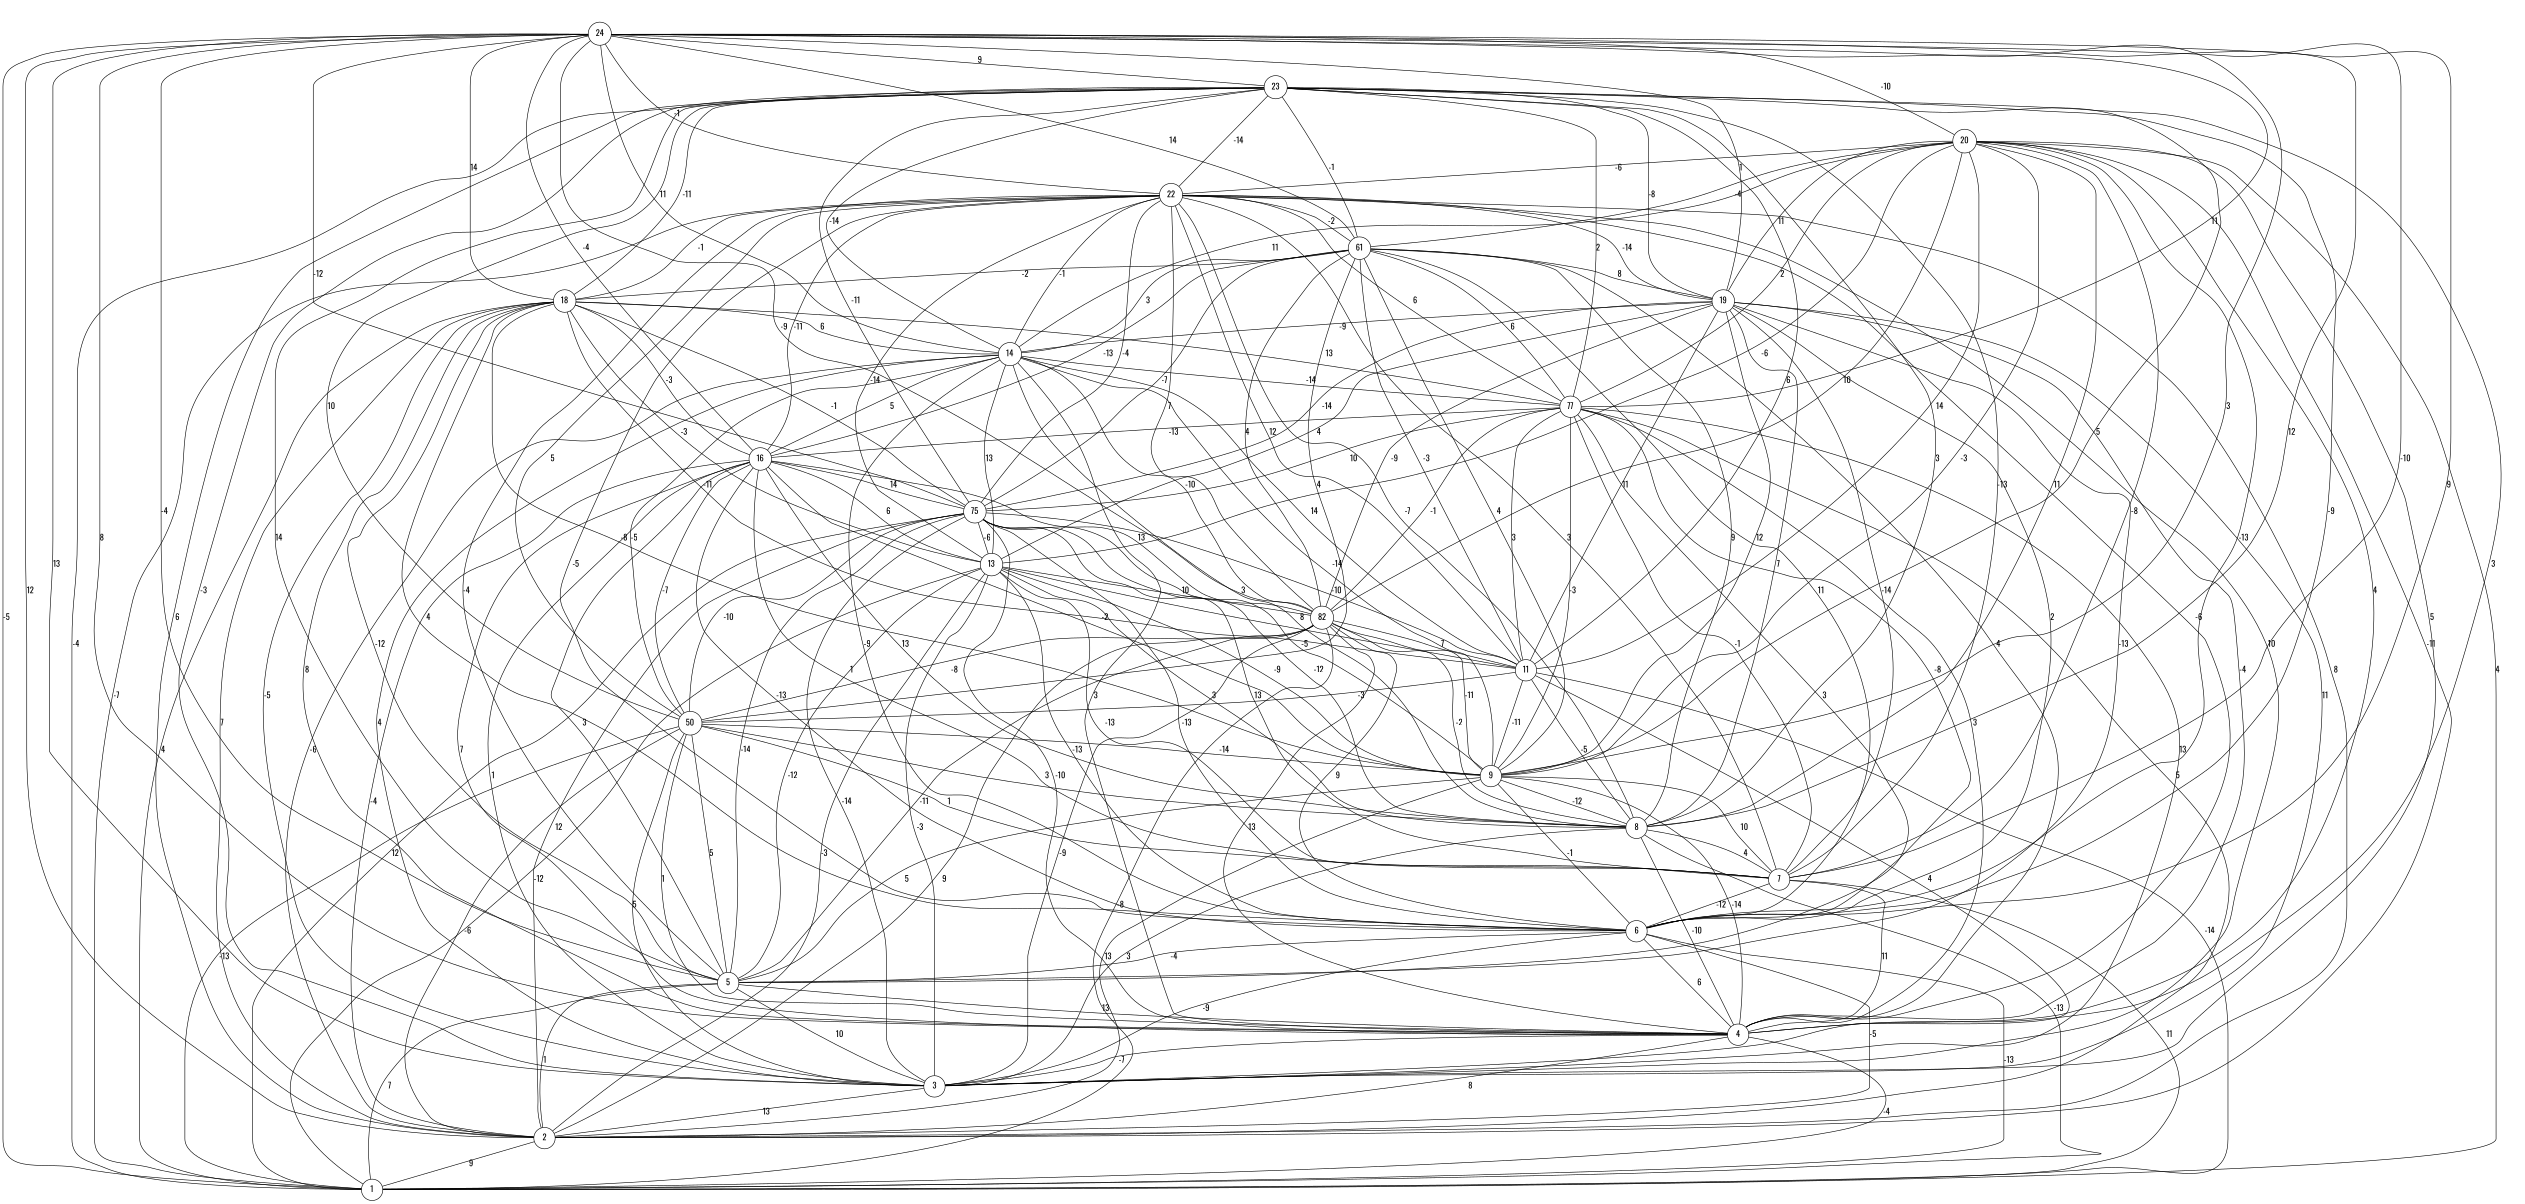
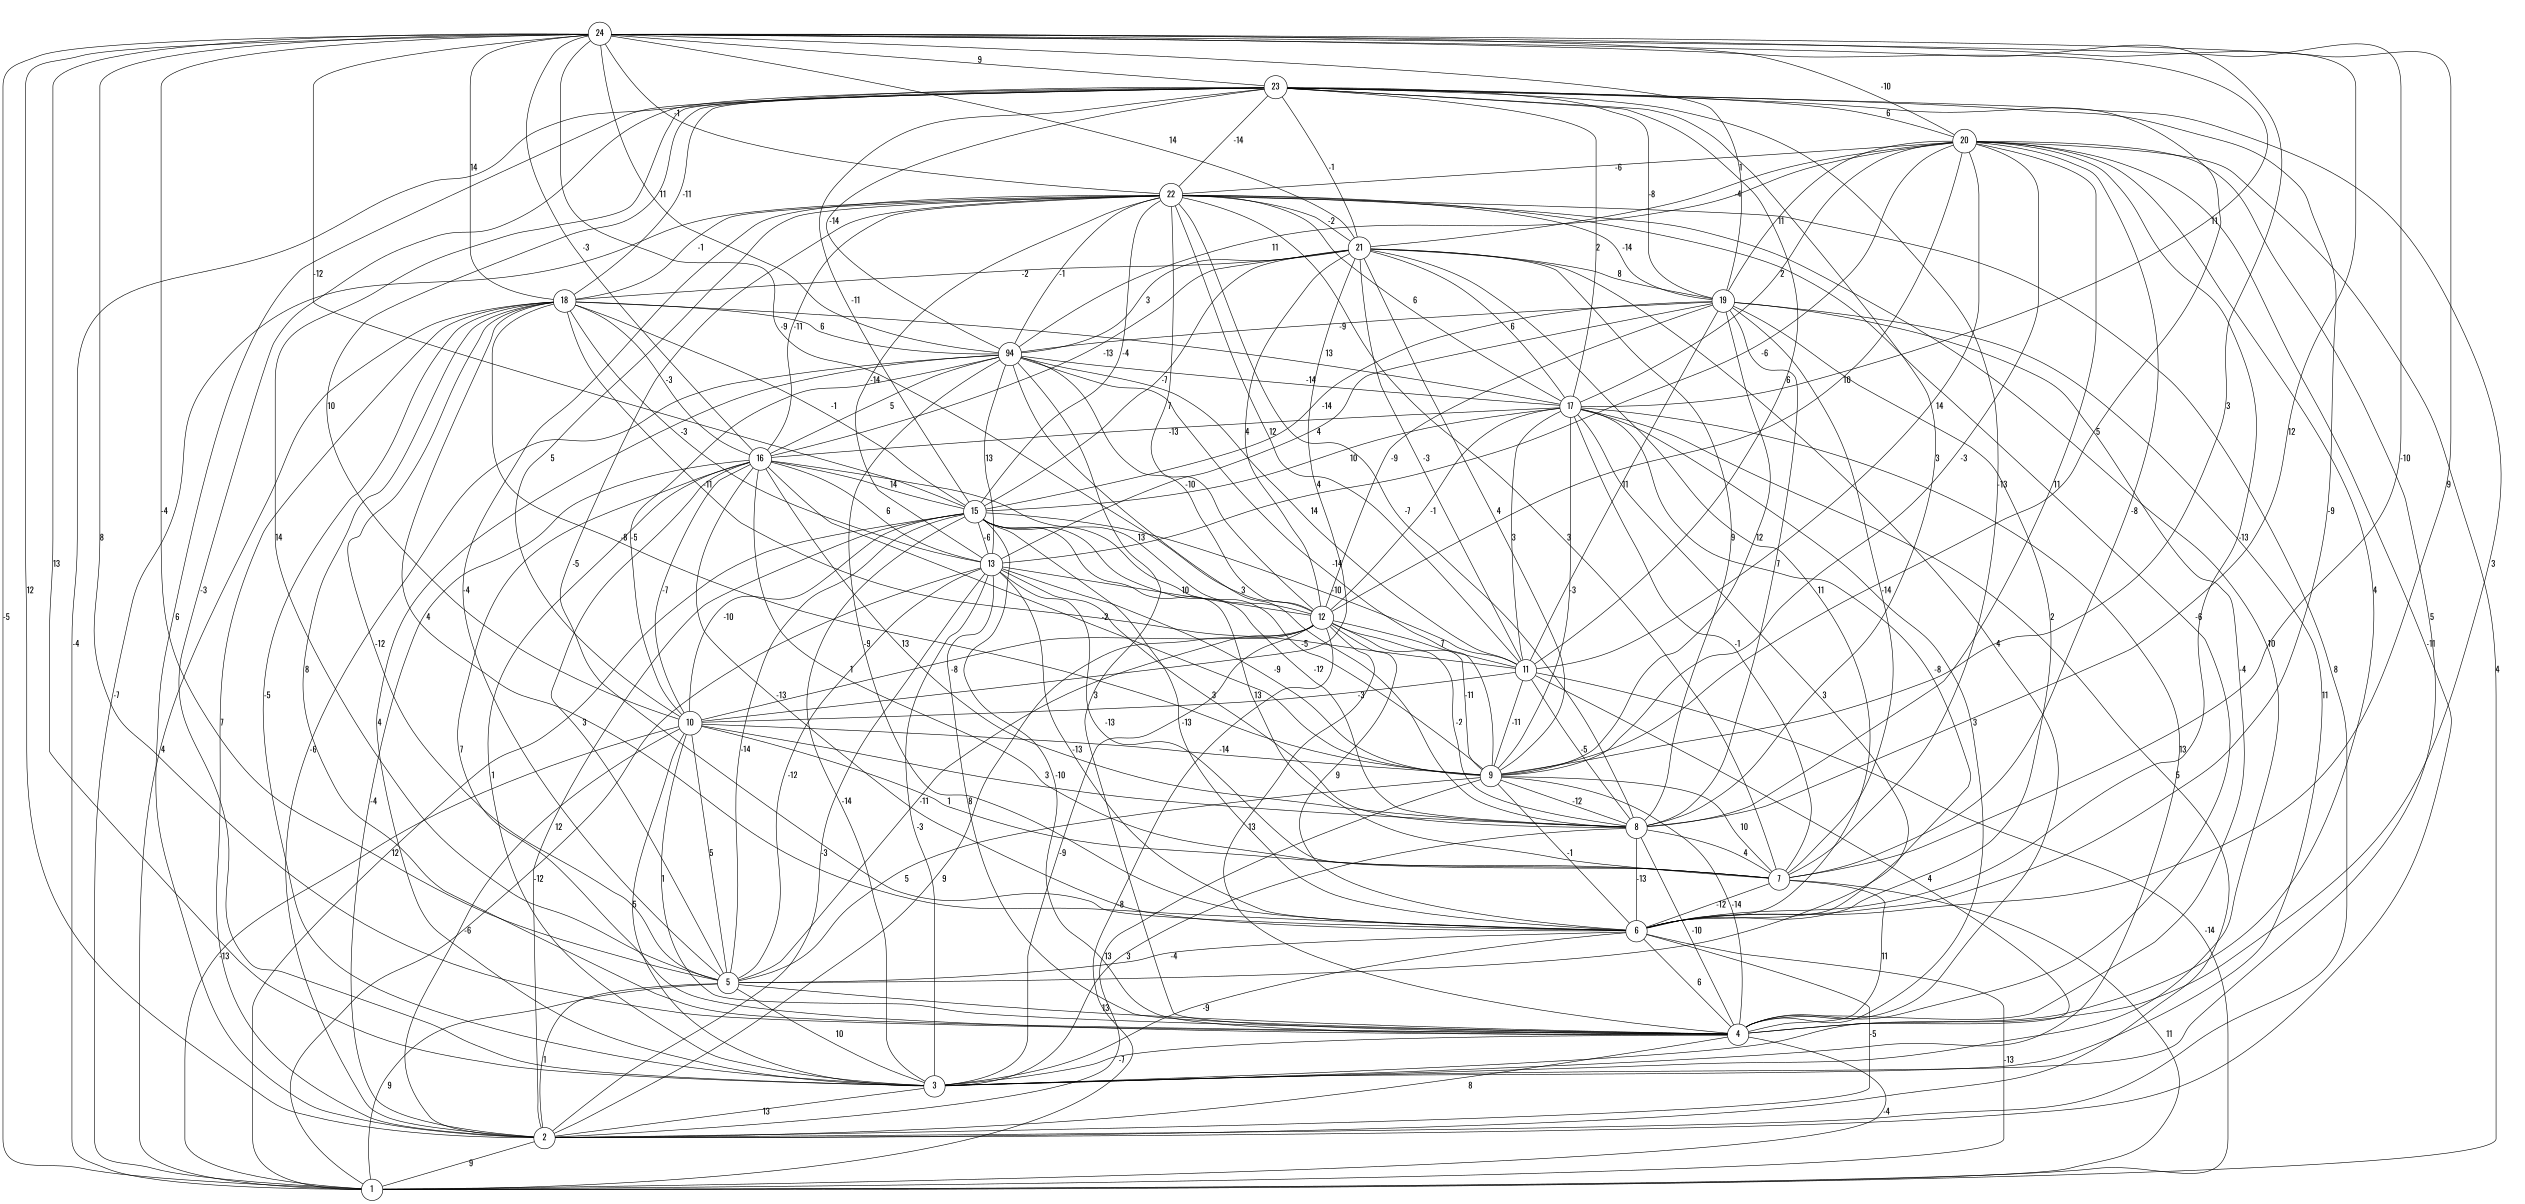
none -> (1622, 95)
(586, 248) -> (586, 248)
(1359, 248) -> (1359, 248)
(1010, 354) -> (1010, 354)
(1571, 407) -> (1571, 407)
(975, 512) -> (975, 512)
(1322, 618) -> (1322, 618)
(1258, 622) -> (1086, 988)
(690, 723) -> (690, 723)
(1806, 932) -> none
(390, 1086) -> (390, 1086)
(1668, 1172) -> (1637, 880)
